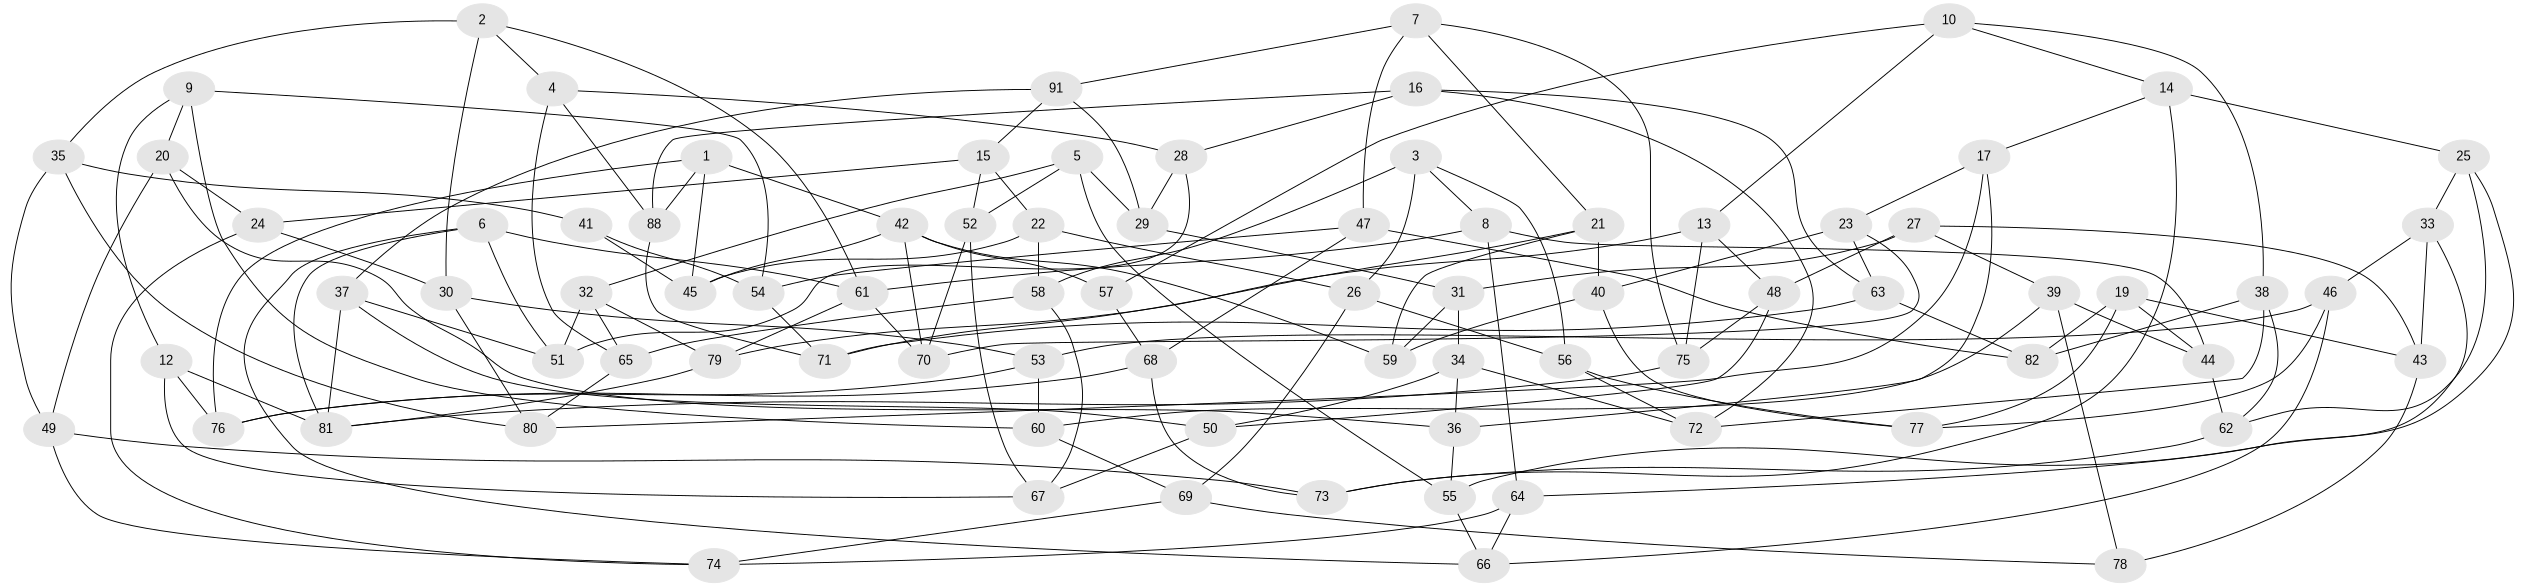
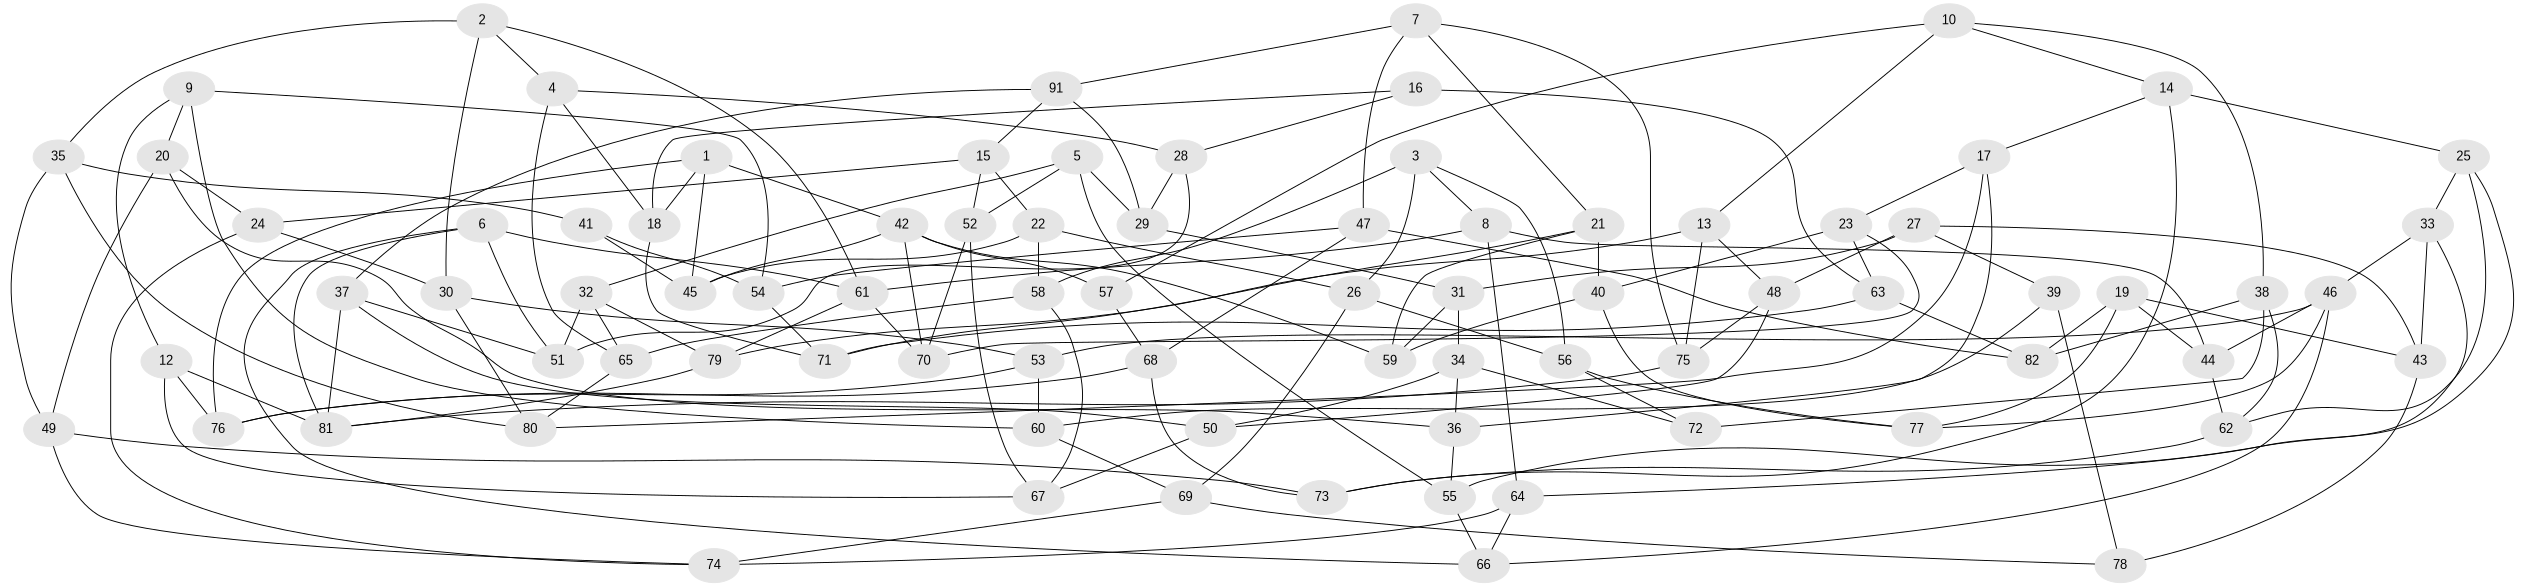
(1730, 183) -> none
(655, 225) -> (655, 225)
(2122, 325) -> (2280, 322)
